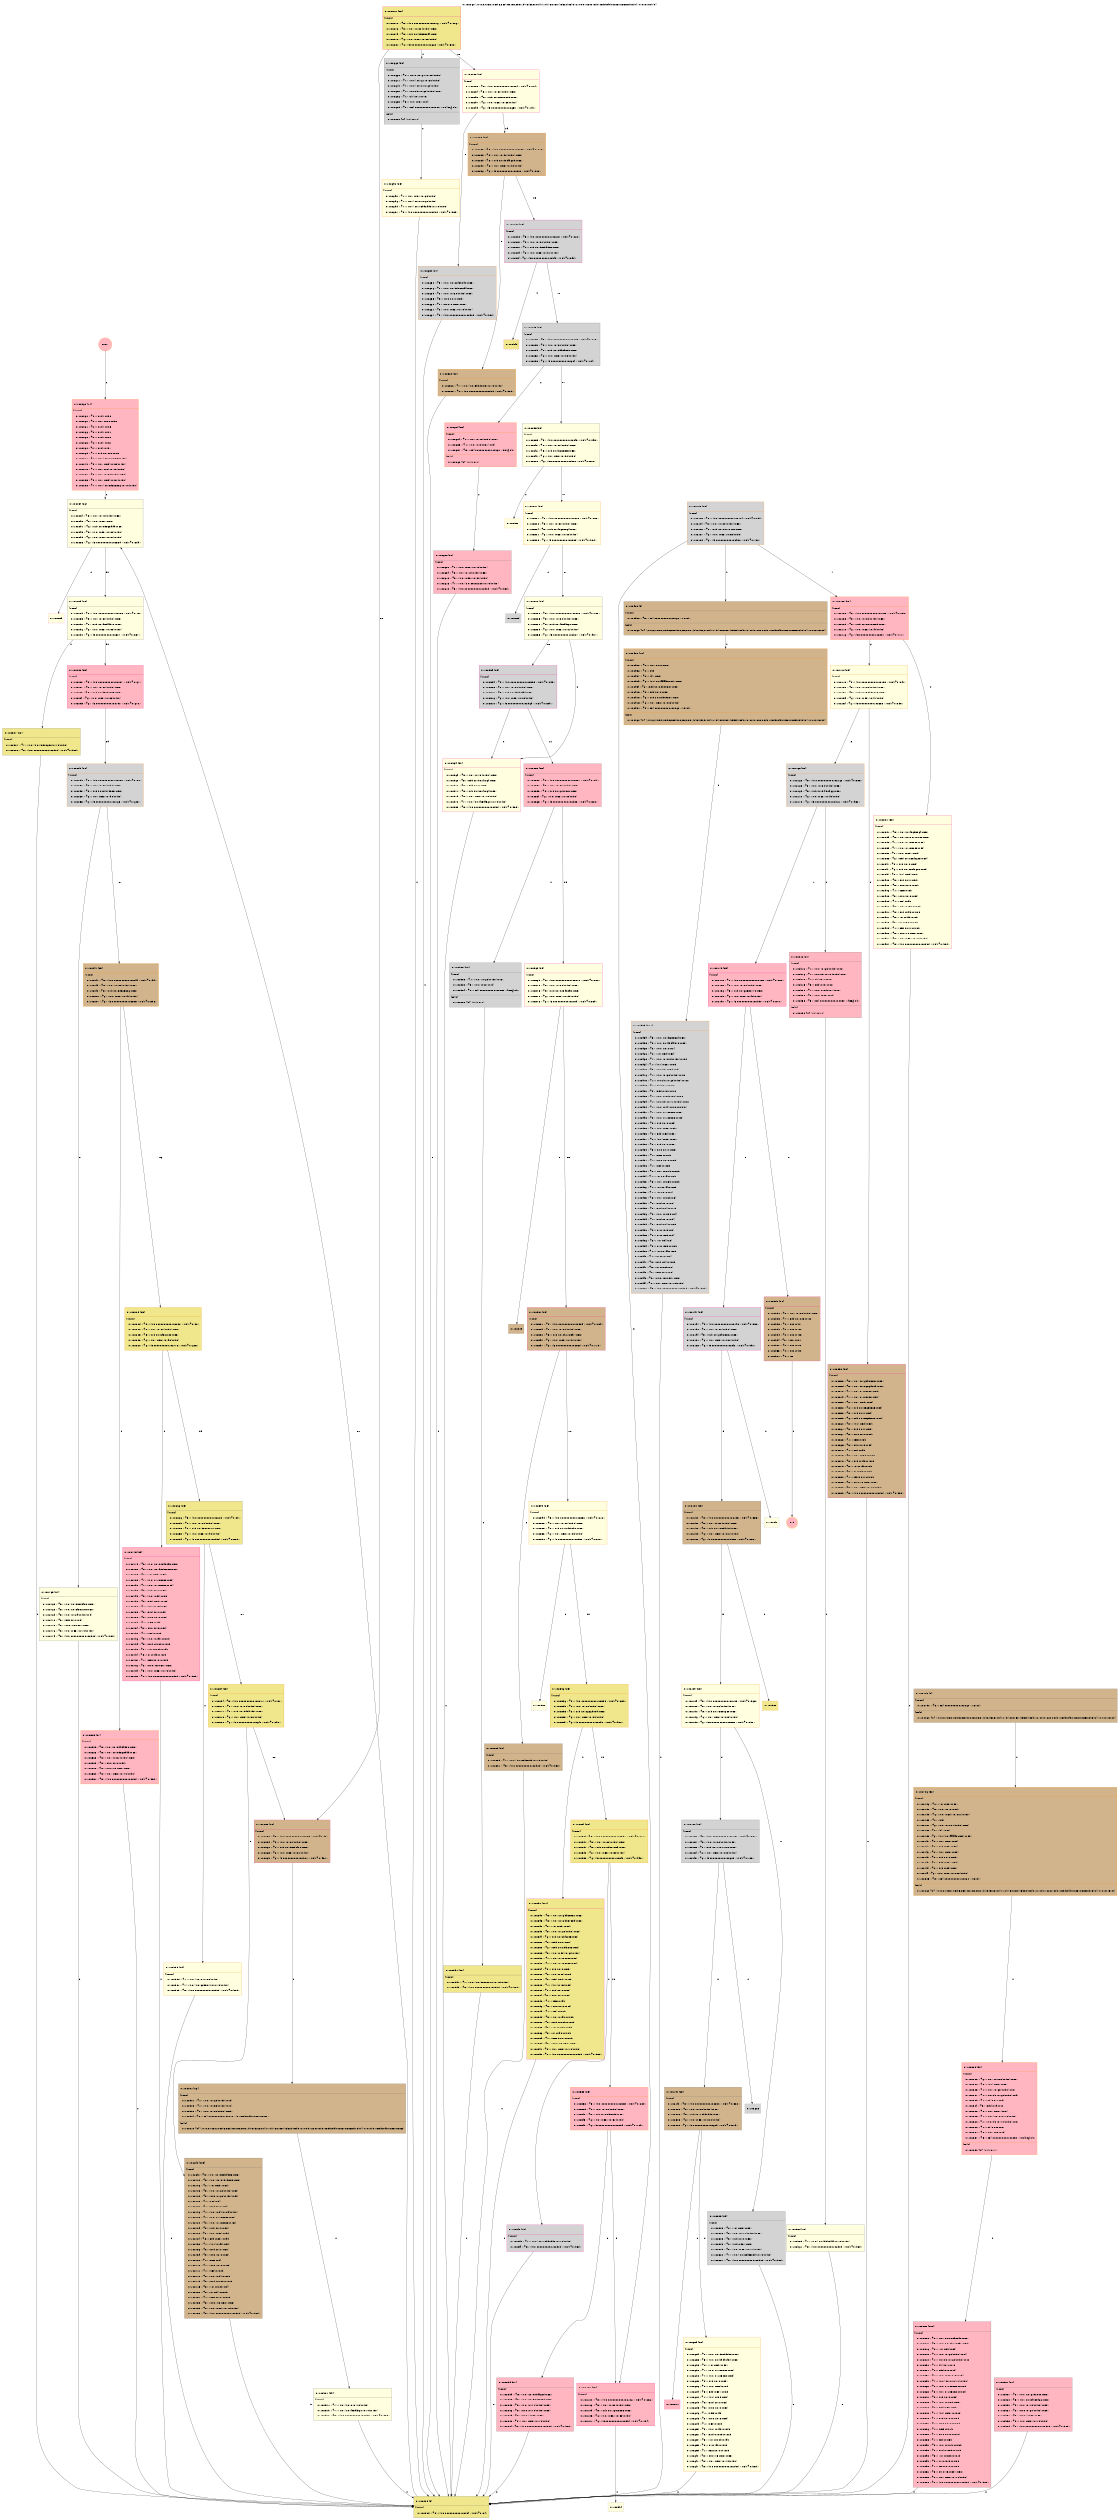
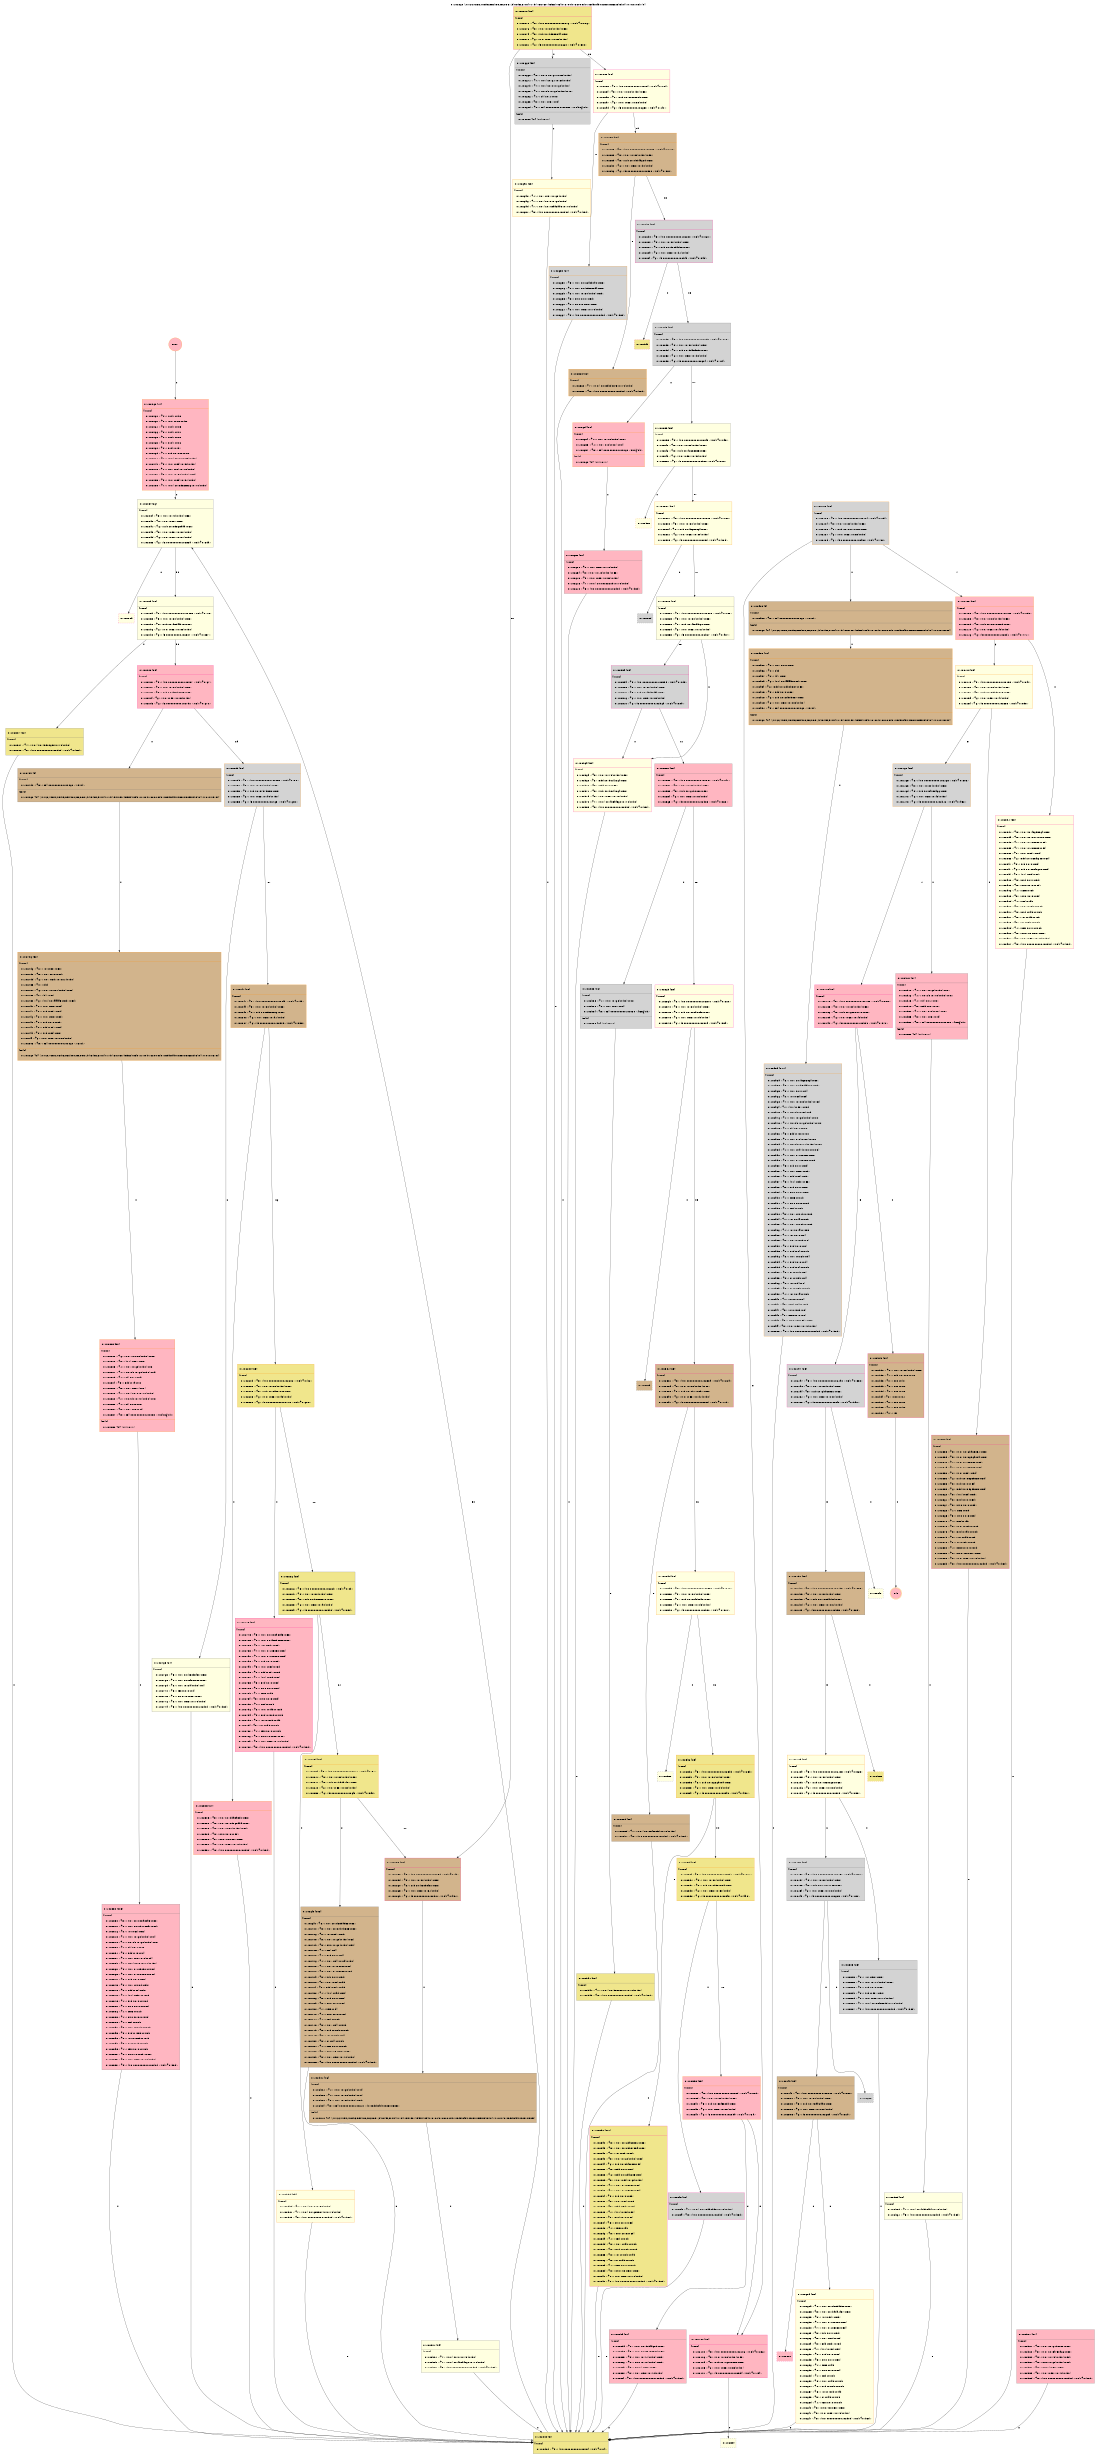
none -> (146, 738)
